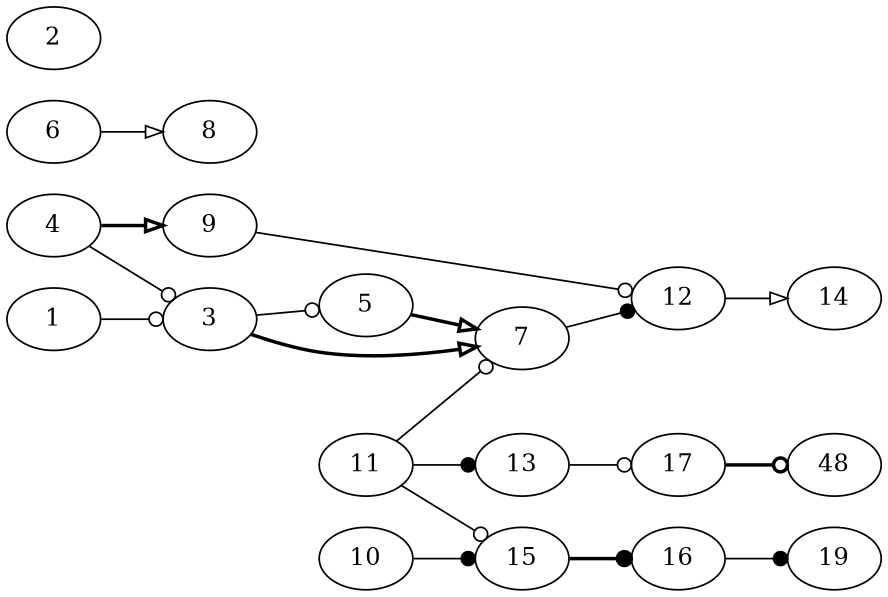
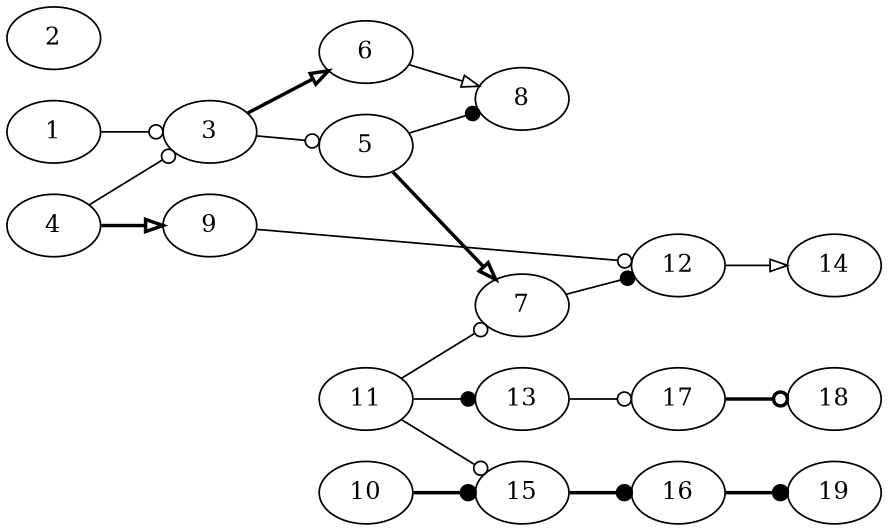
none -> (438, 124)
(354, 355) -> (280, 96)
(834, 465) -> (834, 399)
(437, 559) -> (437, 493)
(750, 559) -> (750, 493)
